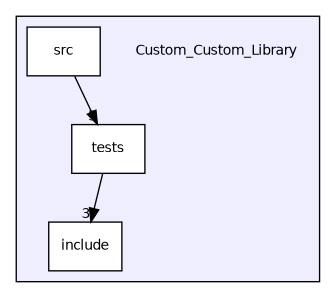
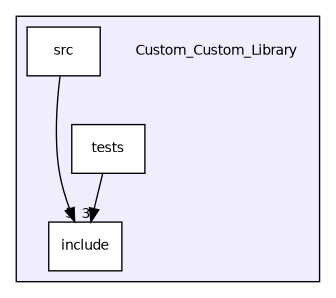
(83, 94) -> (57, 143)
